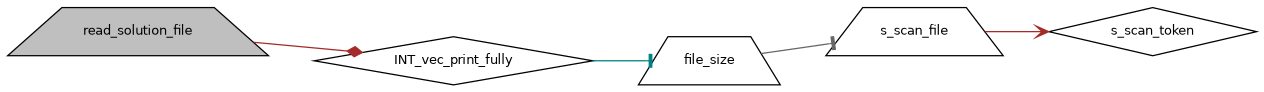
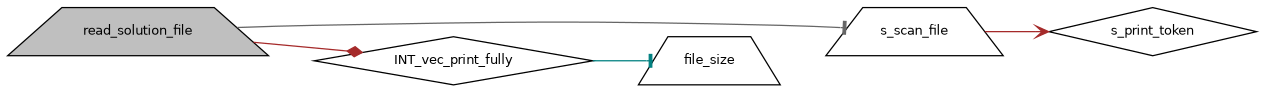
(1153, 32) -> (1153, 32)
(795, 49) -> (539, 22)
